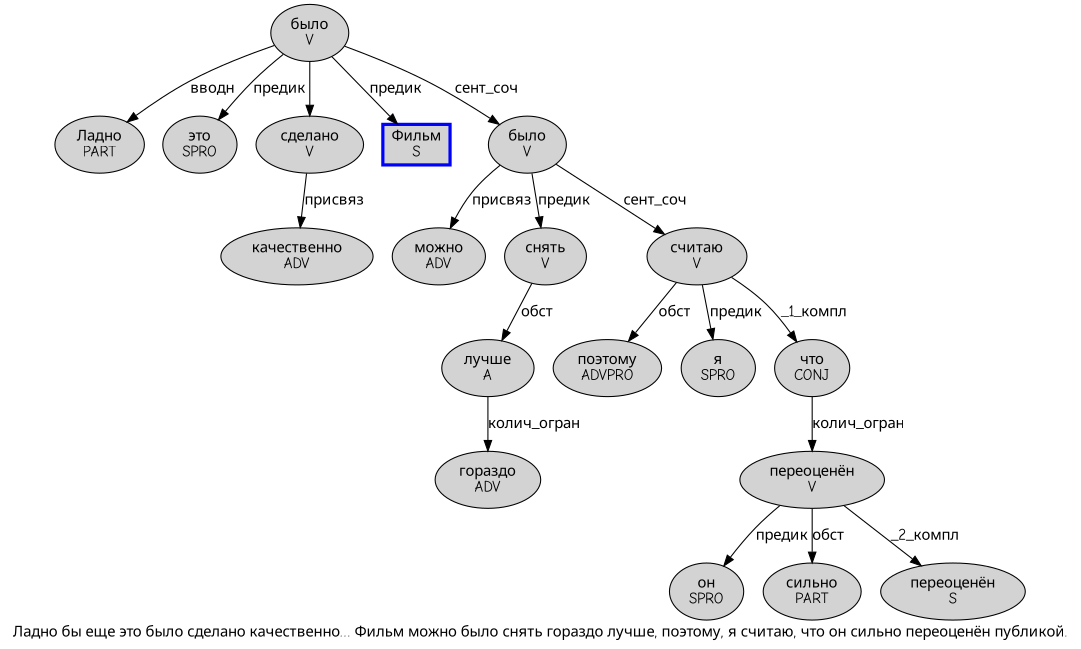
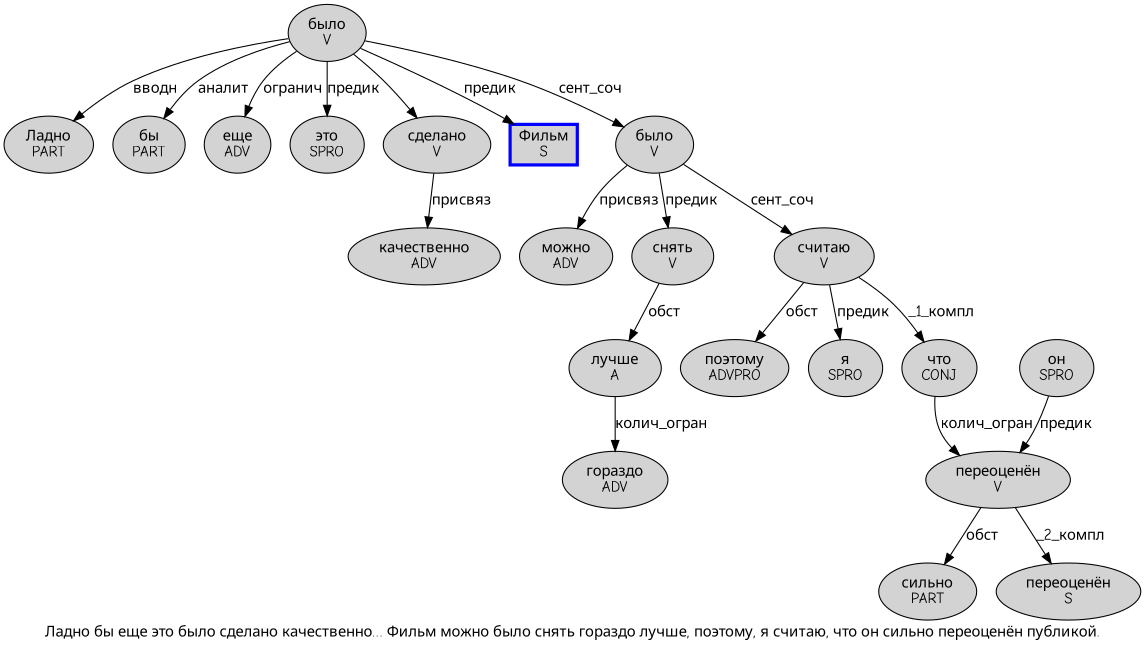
none -> (149, 145)
none -> (238, 145)
(754, 530) -> (1039, 421)
